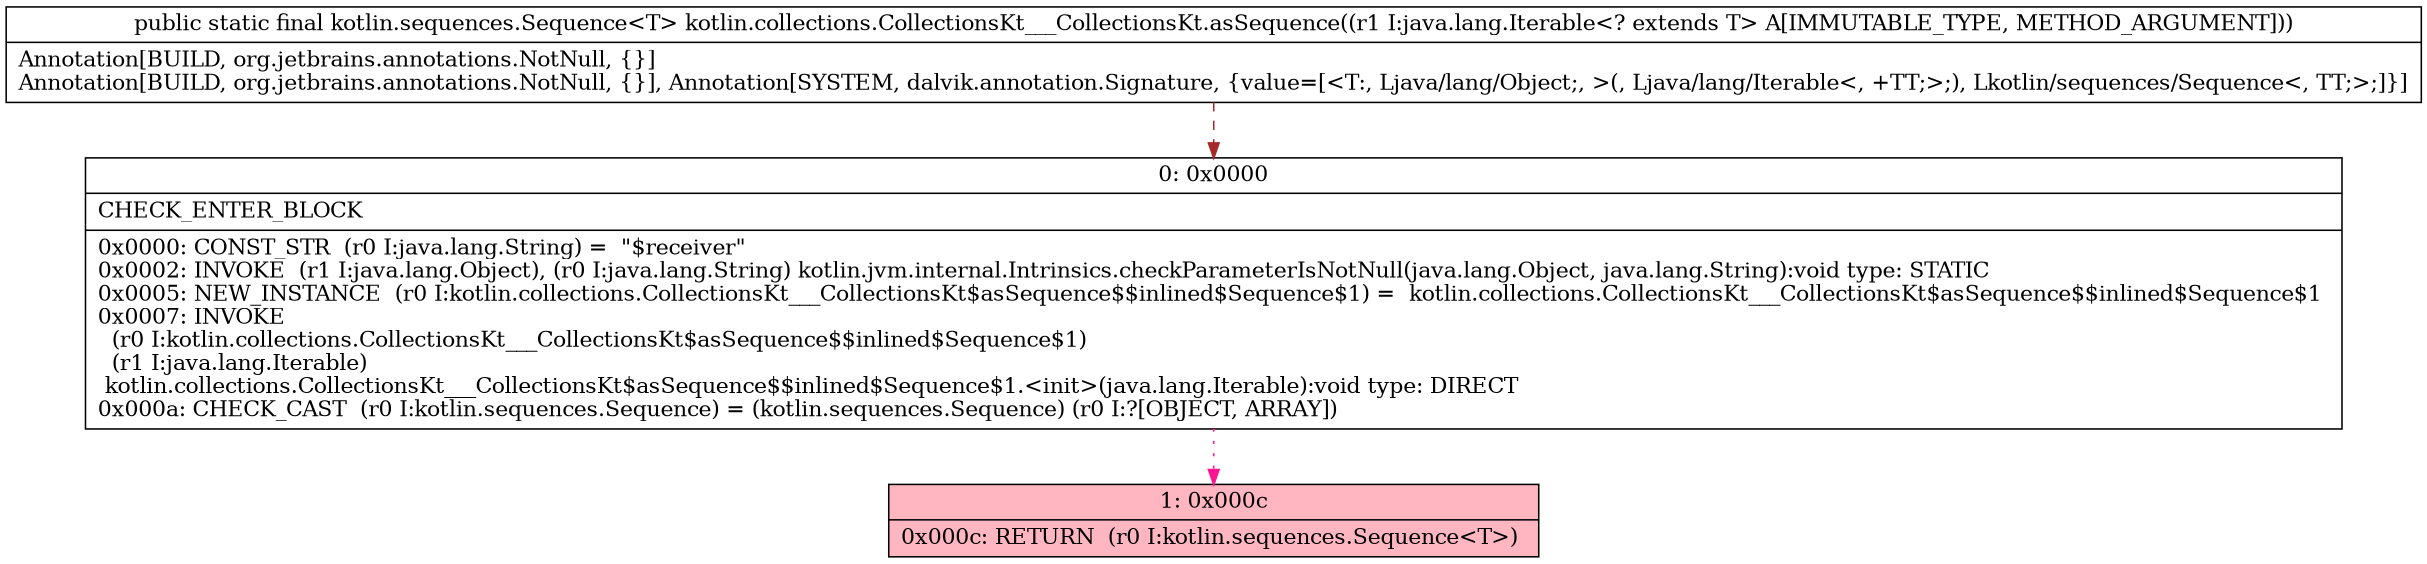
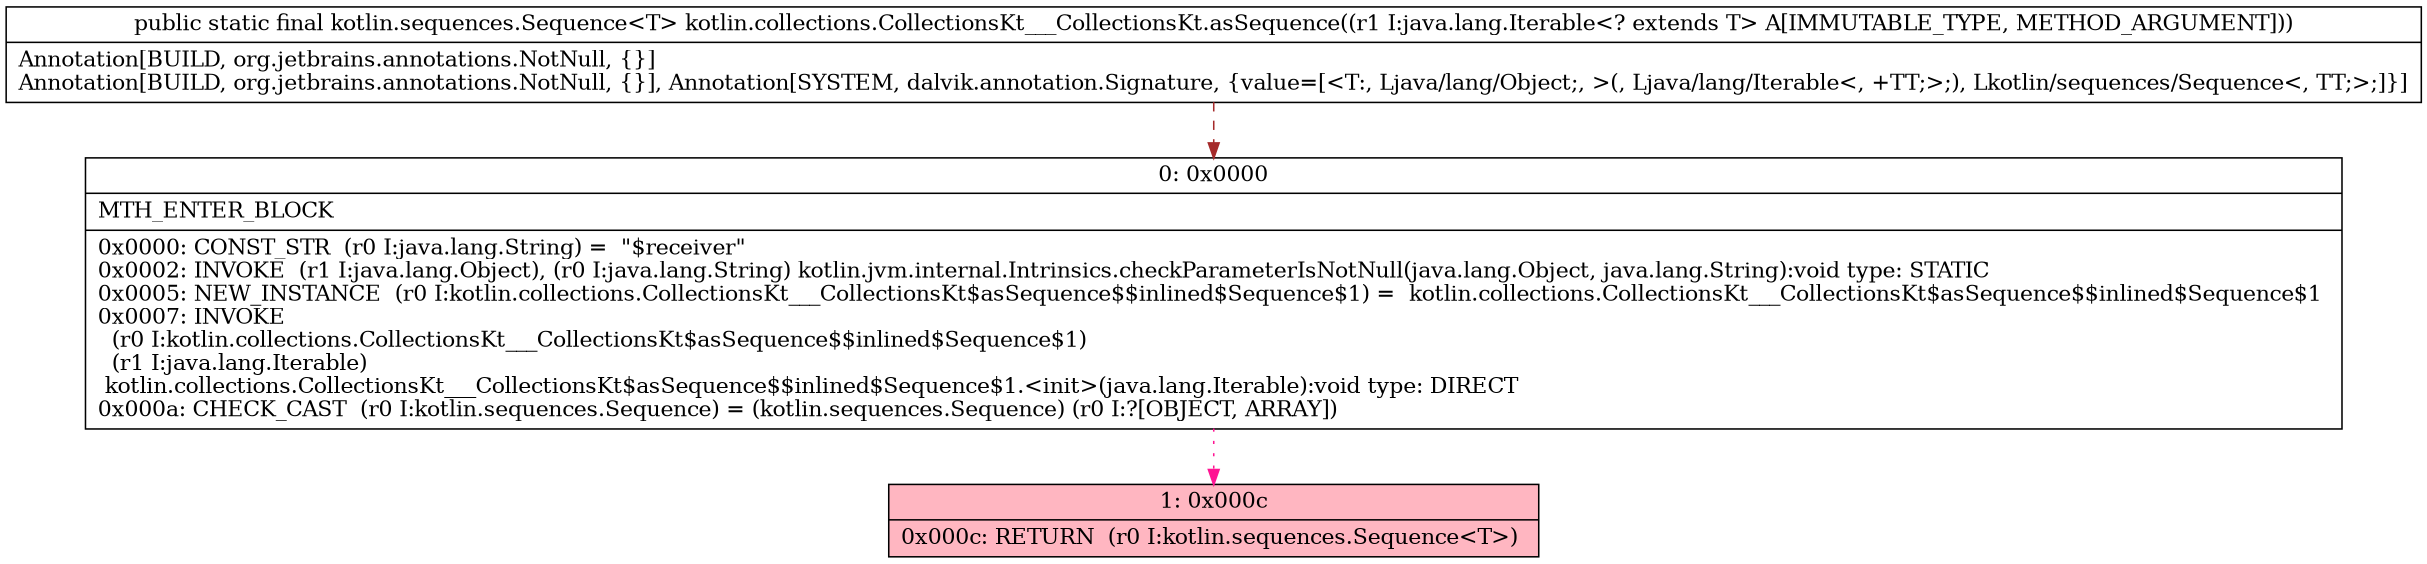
(230, 211) -> (216, 211)
